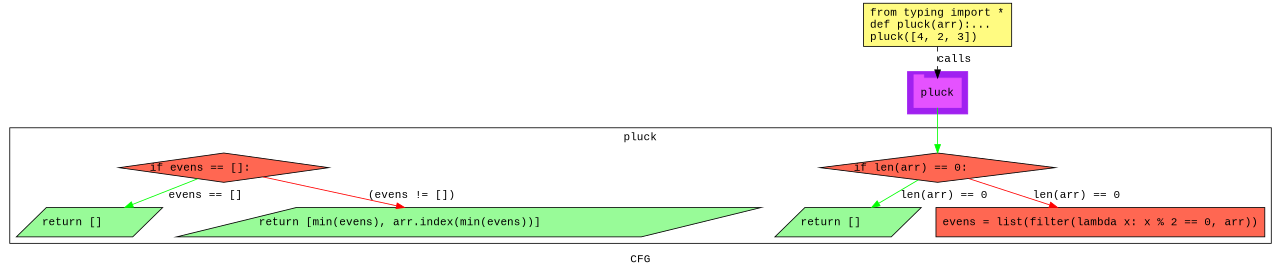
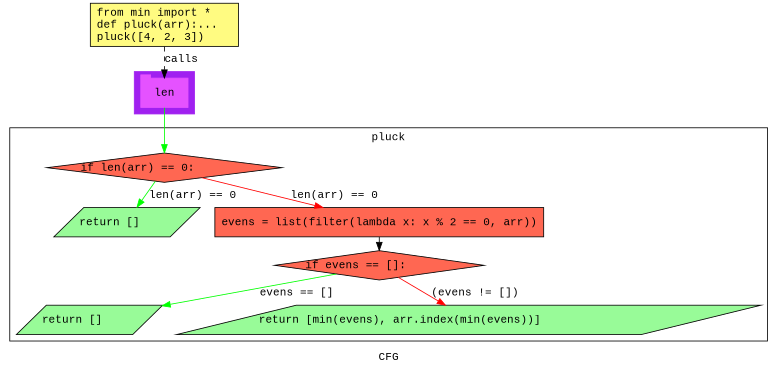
(938, 25) -> (164, 25)
(938, 93) -> (164, 93)
none -> (379, 240)
